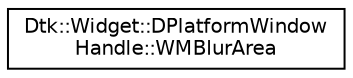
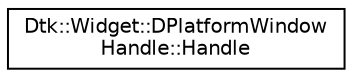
(176, 39) -> (176, 39)
